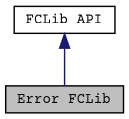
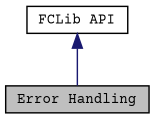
(65, 99) -> (77, 99)
